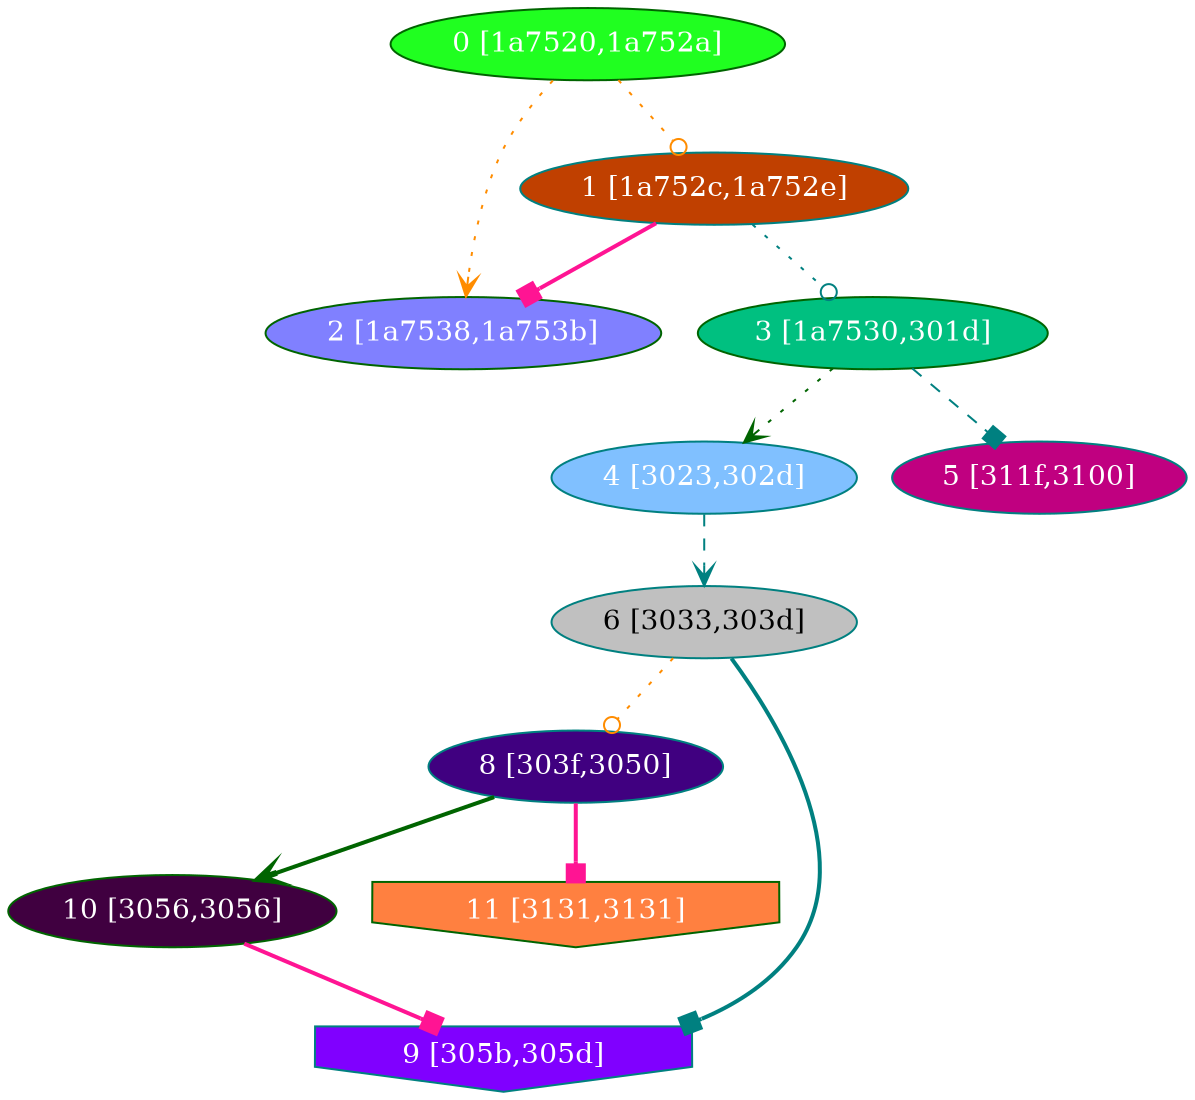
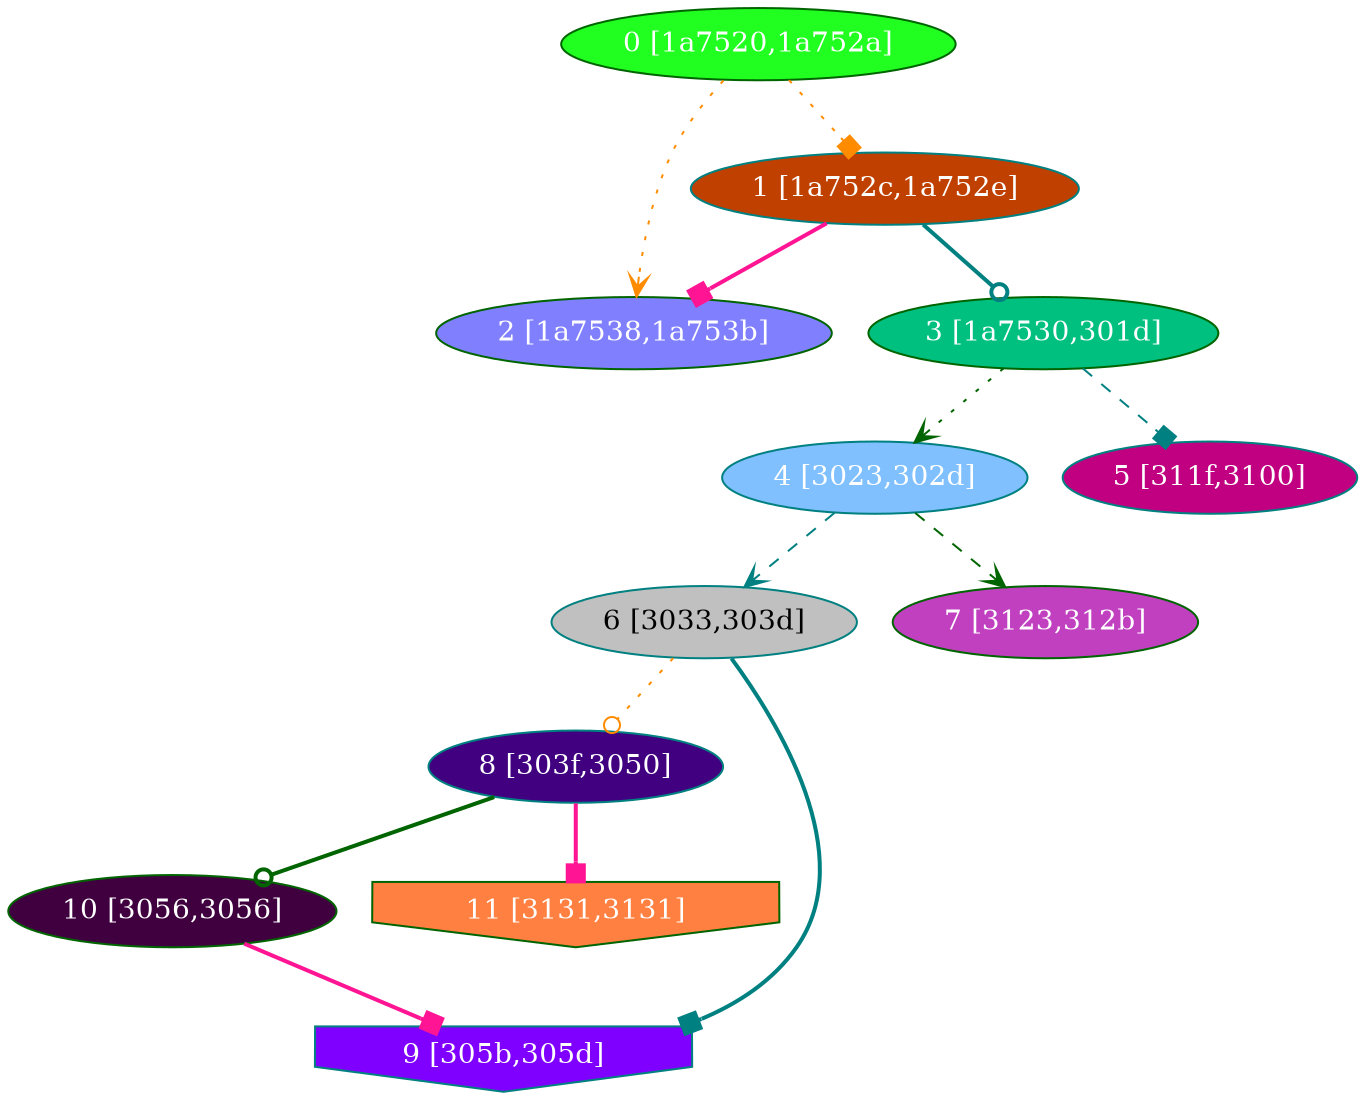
(646, 110) -> (815, 109)
(788, 256) -> (958, 256)
none -> (1045, 622)
(385, 835) -> (383, 836)
